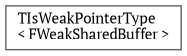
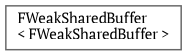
(94, 28) -> (94, 28)
